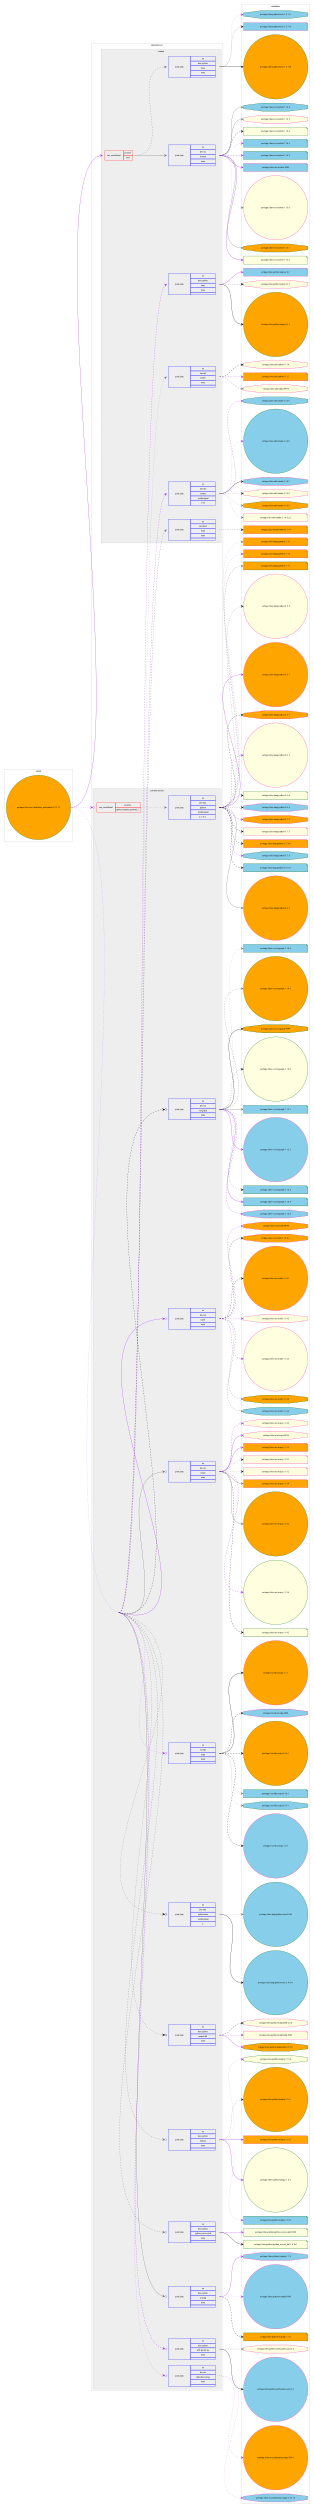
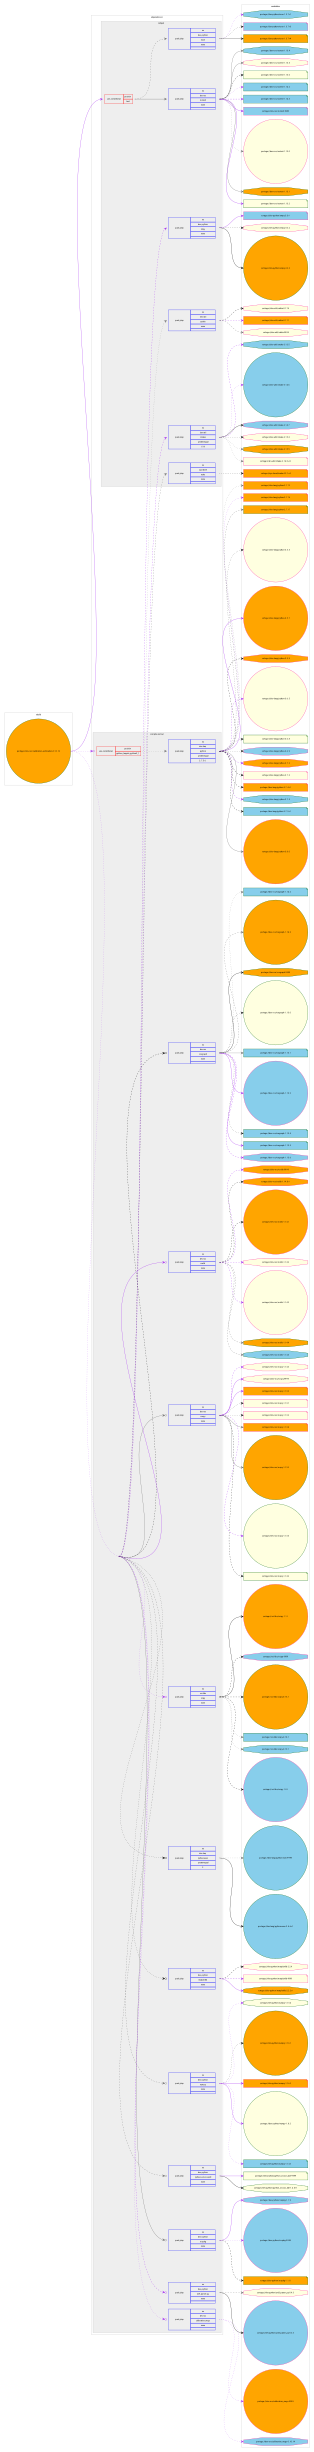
(276, 67) -> (276, 39)
(276, 2244) -> (276, 2188)
